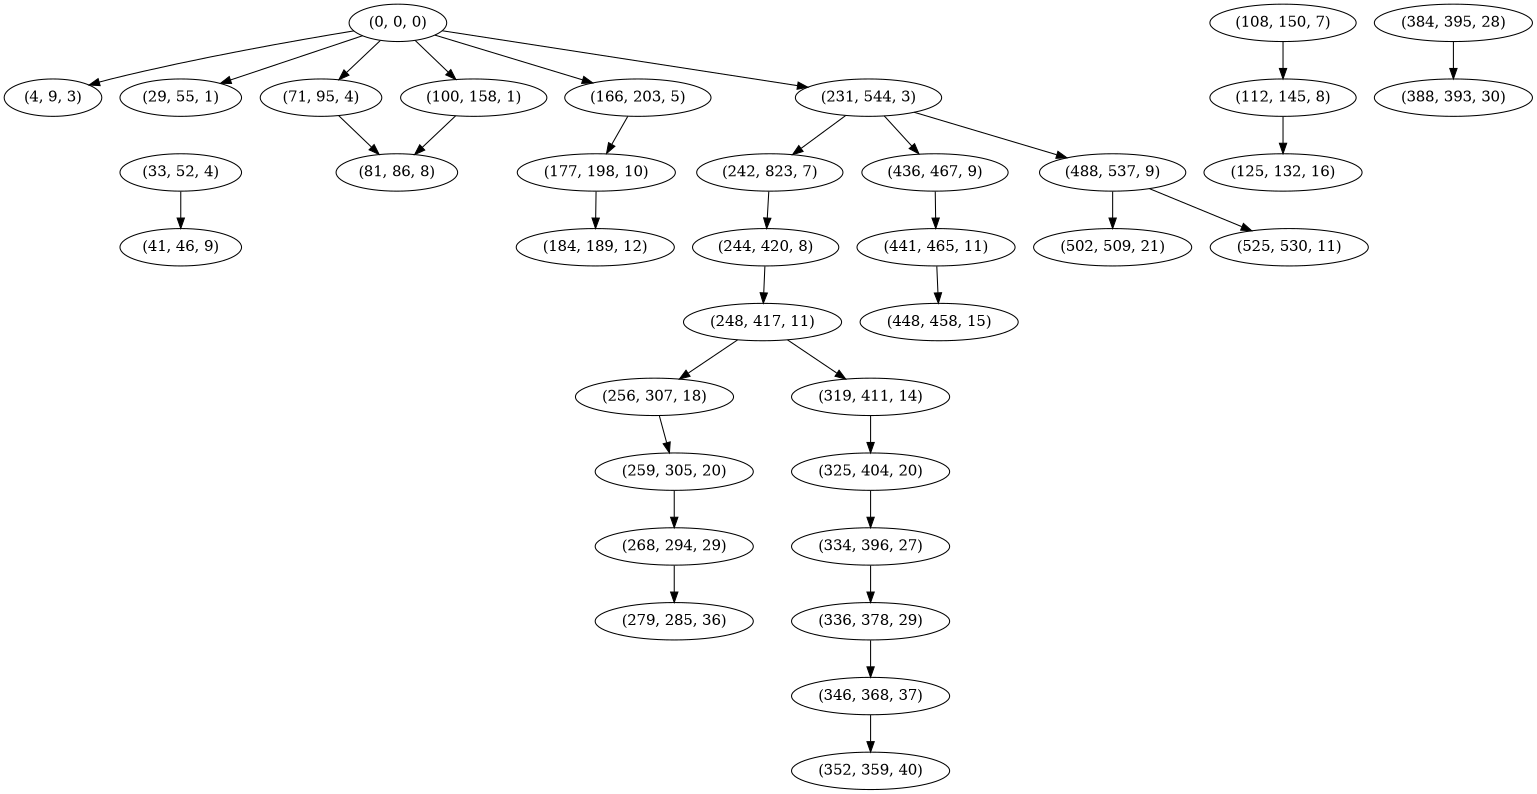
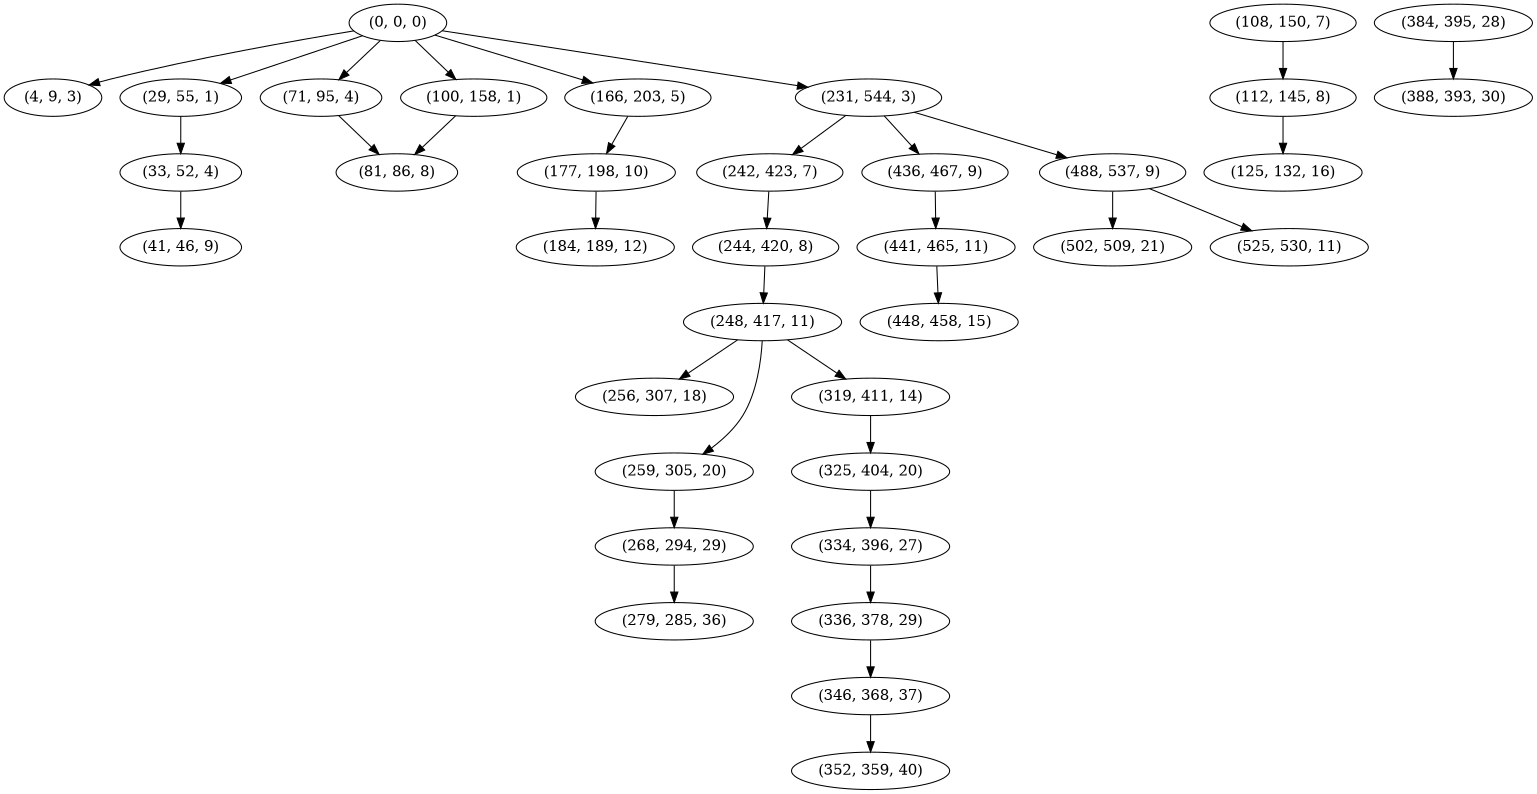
none -> (181, 130)
(770, 172) -> (770, 172)
(663, 429) -> (750, 401)
